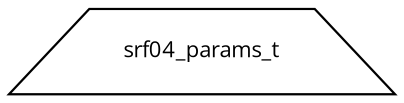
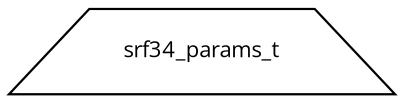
(202, 52) -> (202, 52)
